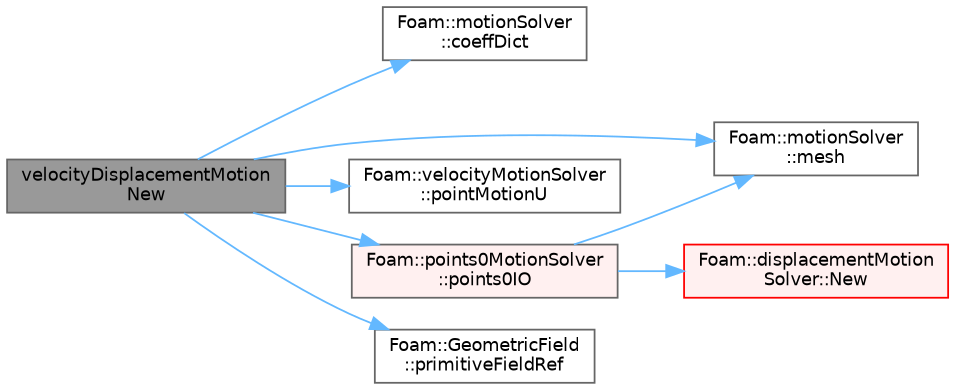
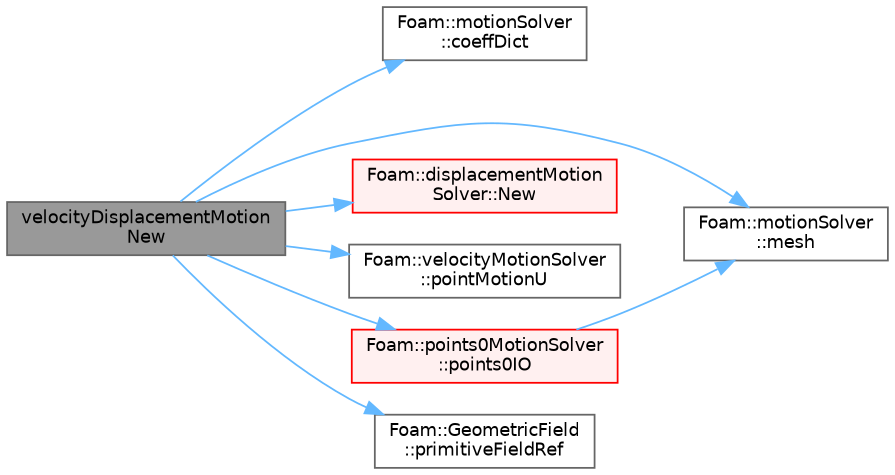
(485, 271) -> (485, 356)
(642, 271) -> (310, 208)
